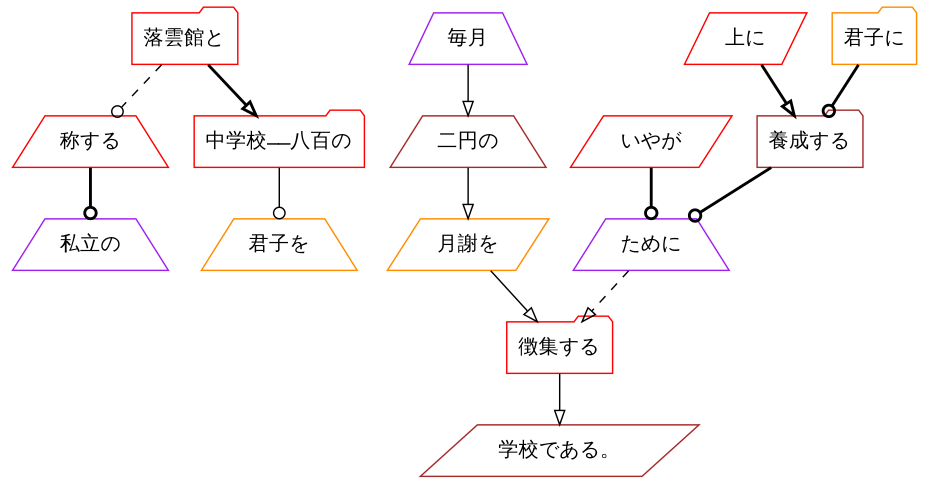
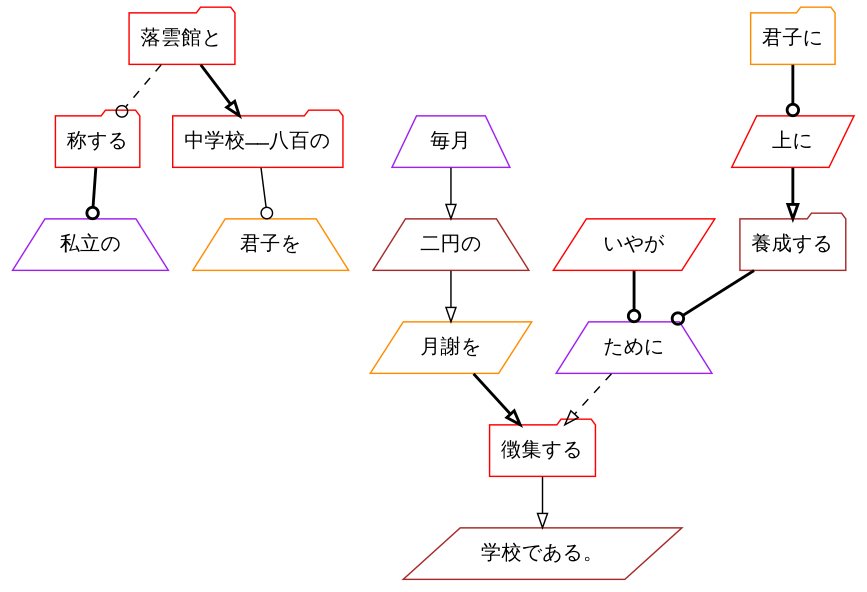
(845, 85) -> (793, 85)
(90, 142) -> (98, 142)
(509, 291) -> (492, 394)
